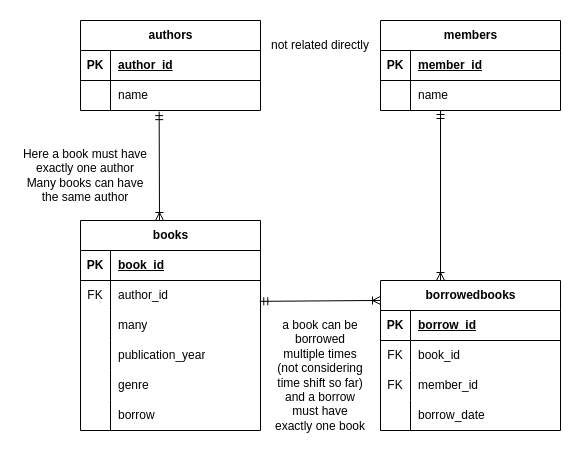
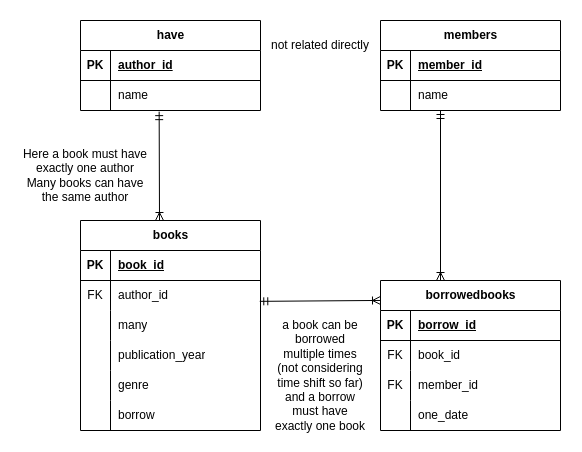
(171, 36) -> (171, 36)
(455, 416) -> (445, 416)
